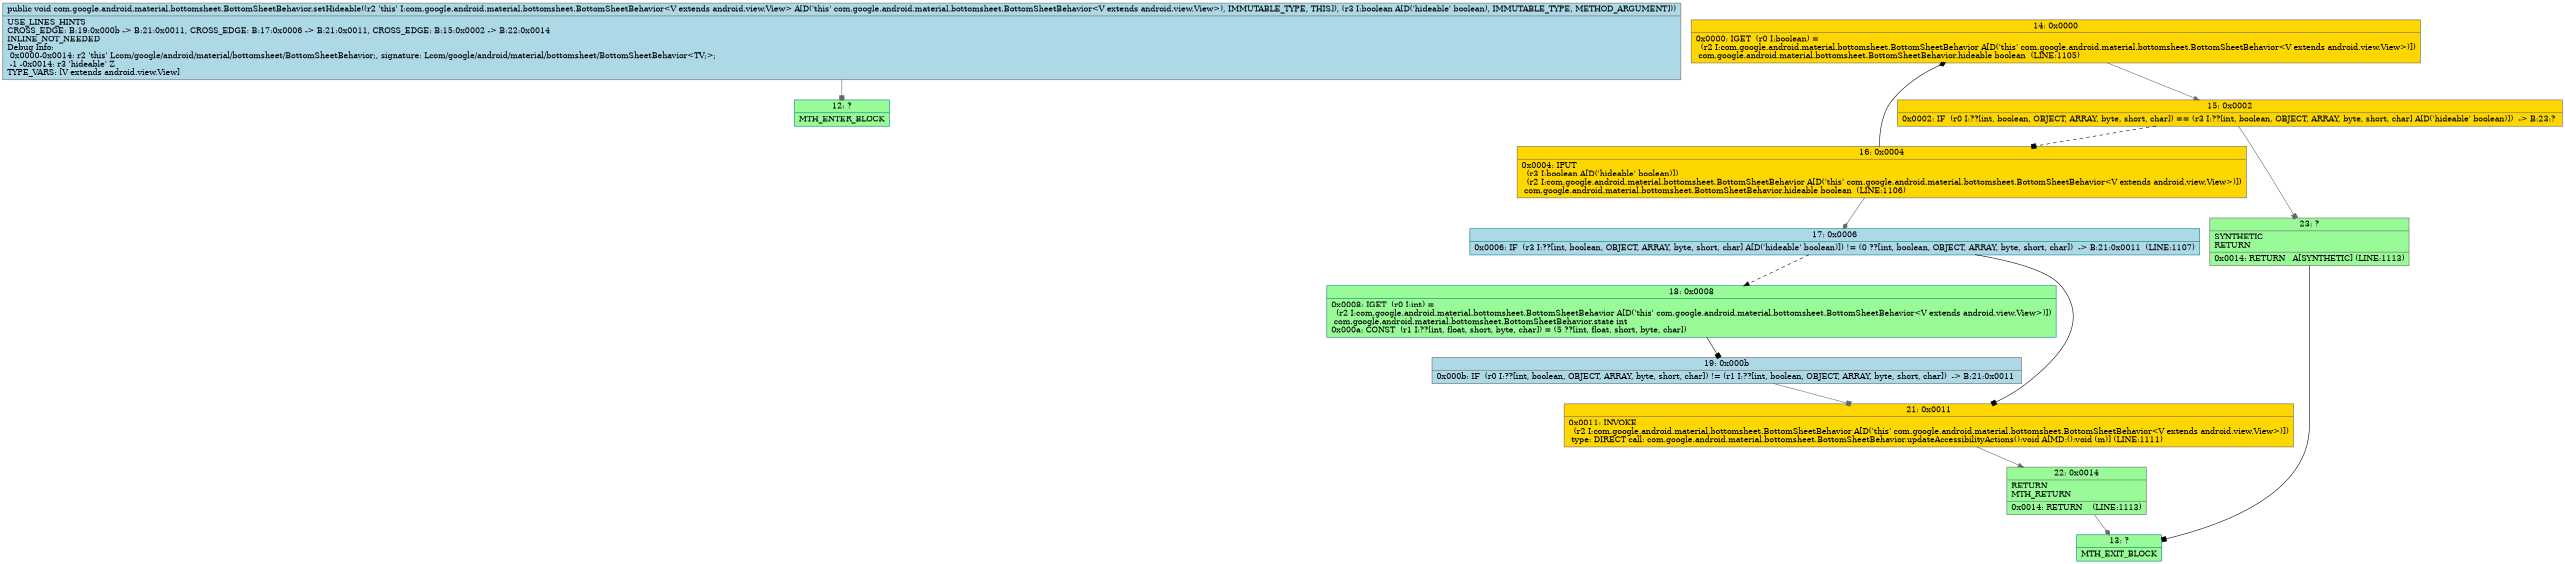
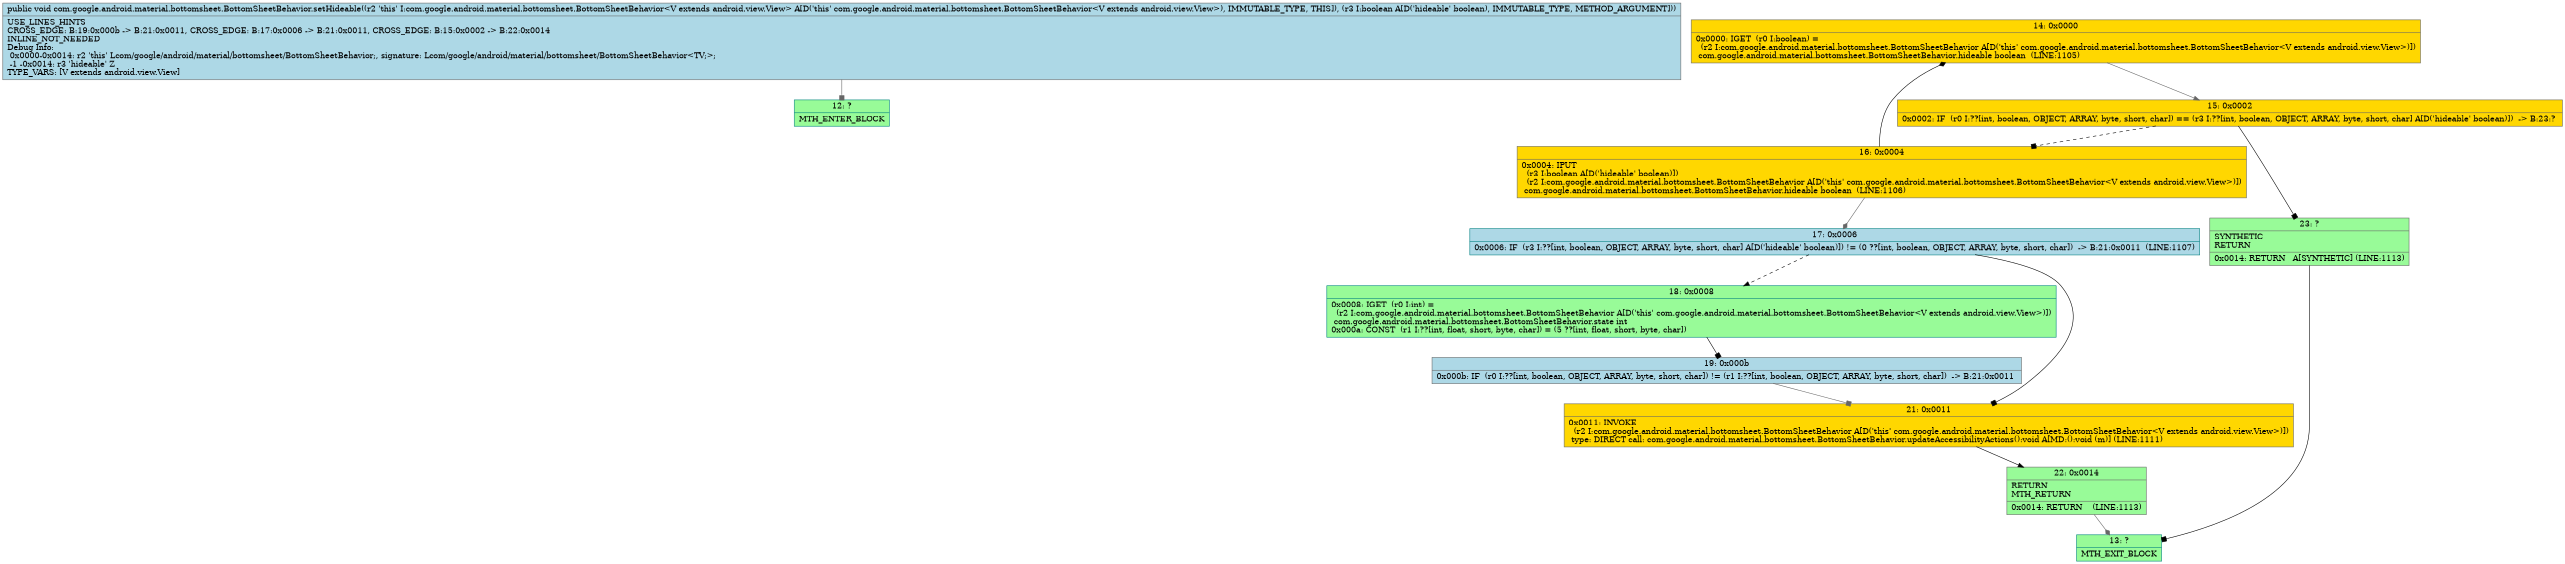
(2266, 169) -> (2266, 169)
(1997, 456) -> (1997, 456)
